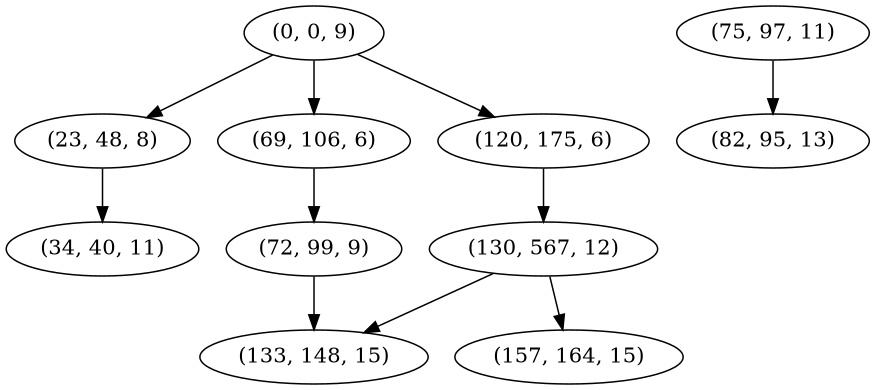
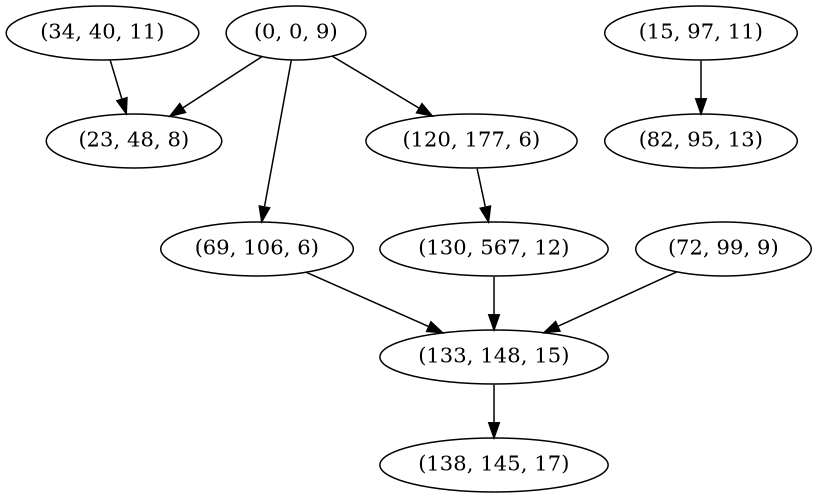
(773, 33) -> (701, 33)
(544, 141) -> (472, 141)
(103, 188) -> (116, 79)
(314, 188) -> (367, 299)
(569, 357) -> none
none -> (494, 465)
